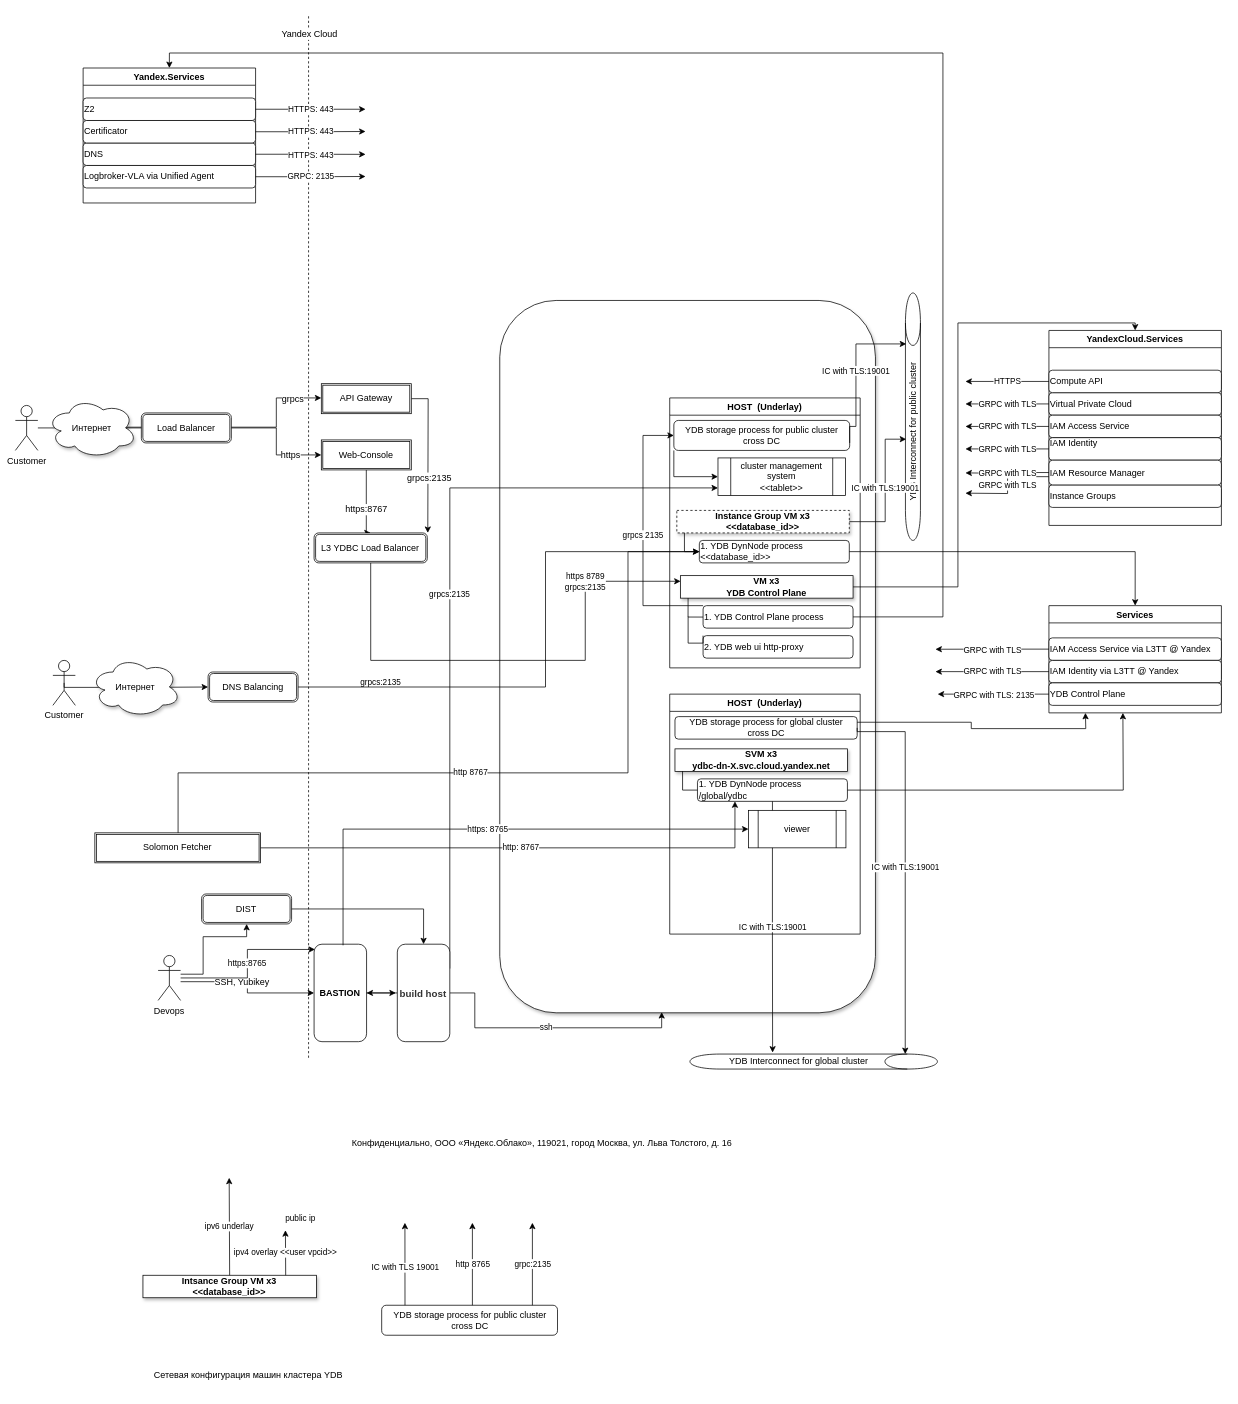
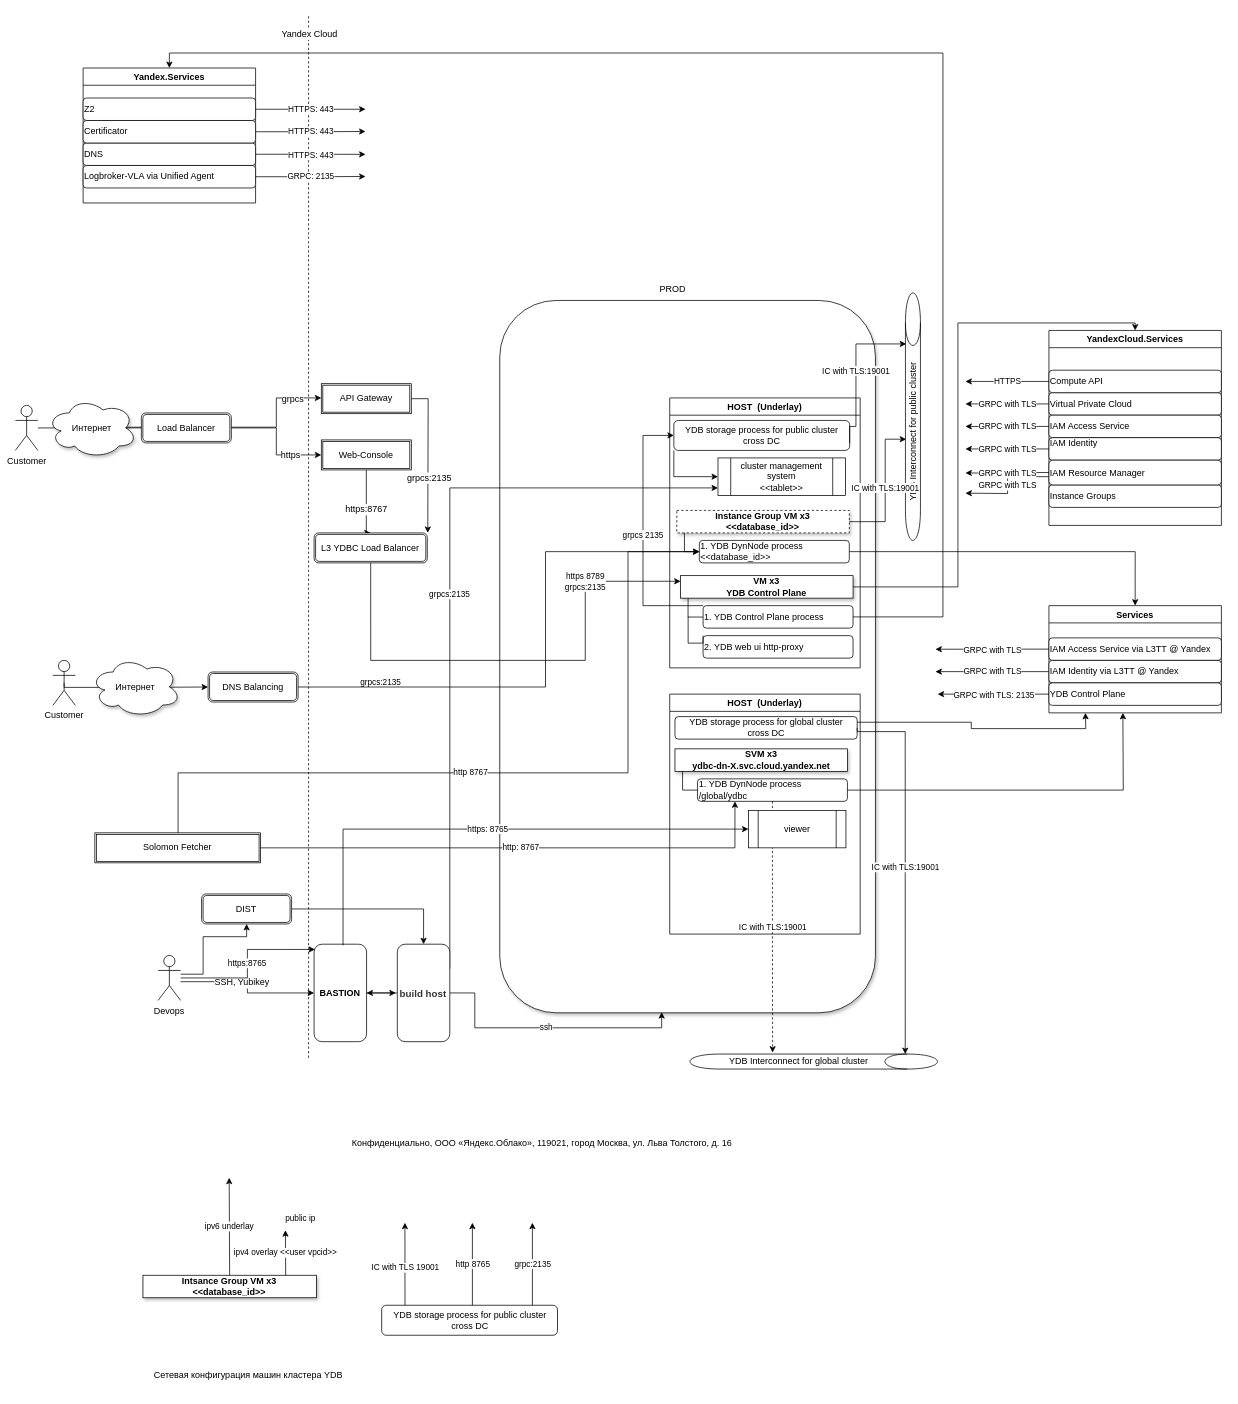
none -> (673, 289)
(773, 990) -> (773, 990)
